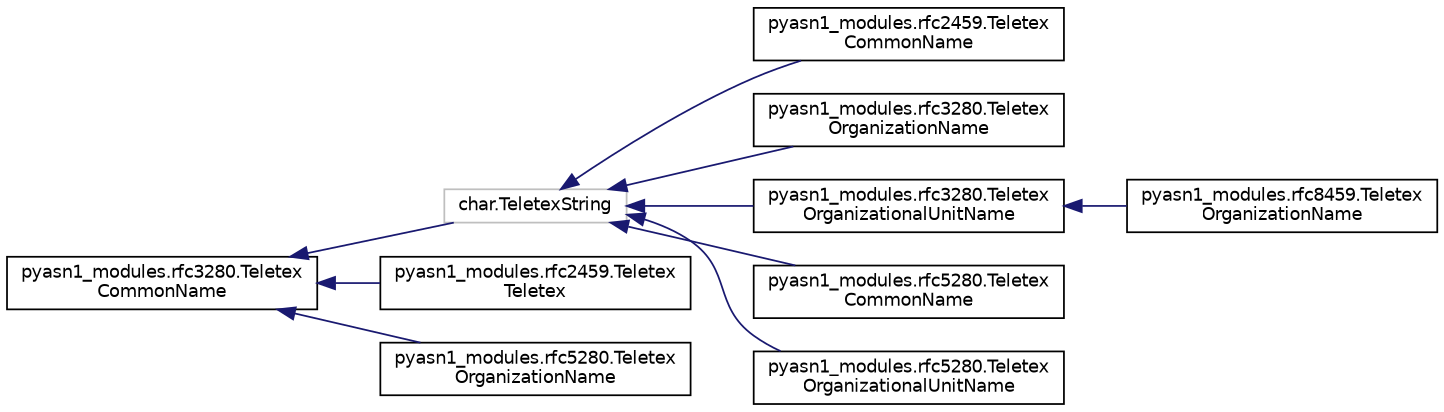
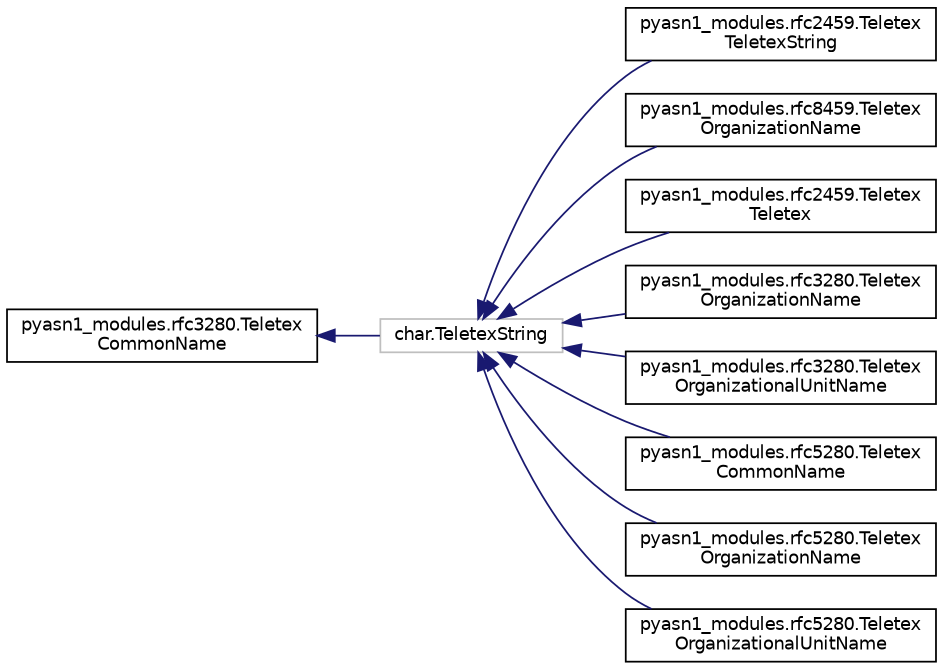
(909, 34) -> (781, 34)
(1104, 206) -> (564, 214)
(358, 283) -> (589, 265)
(358, 328) -> (564, 457)
